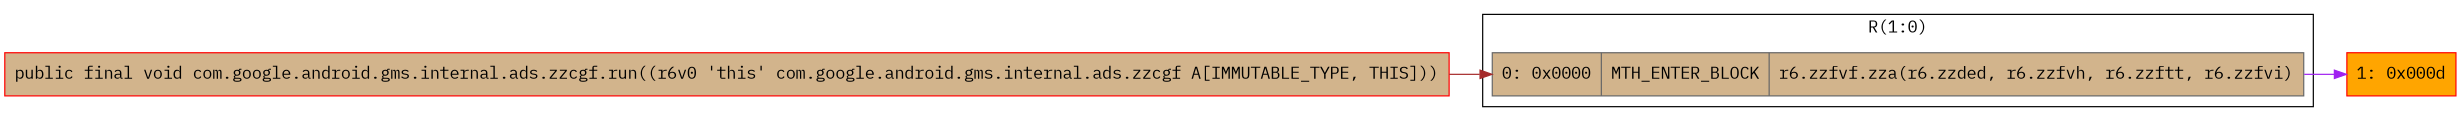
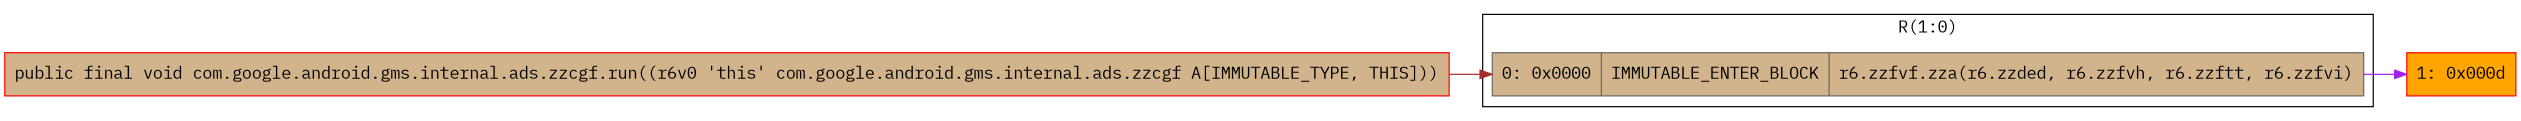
(1685, 74) -> (1715, 74)
